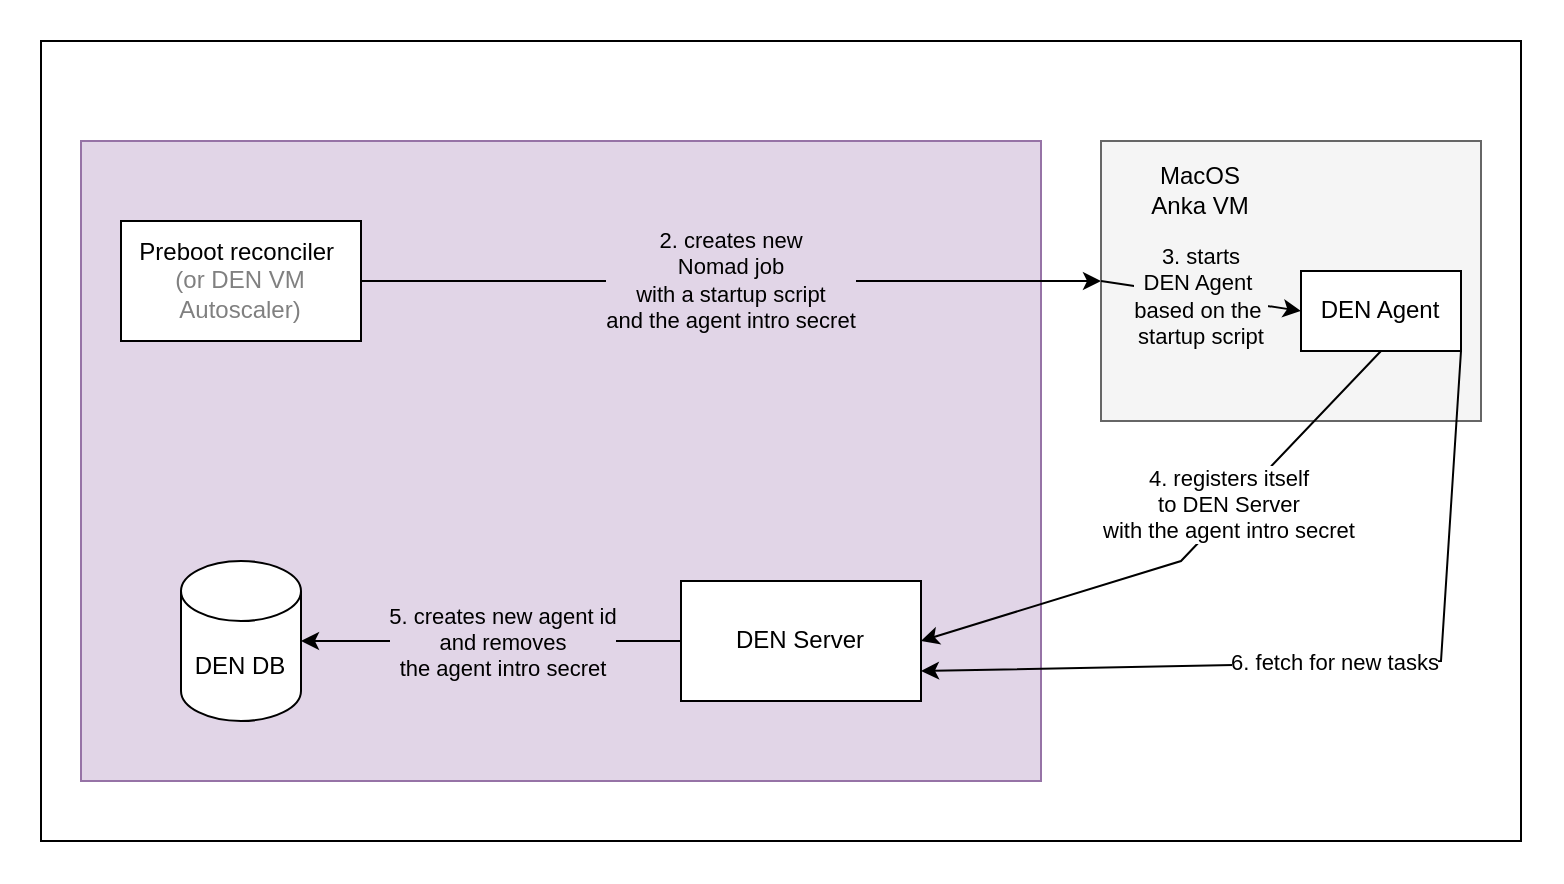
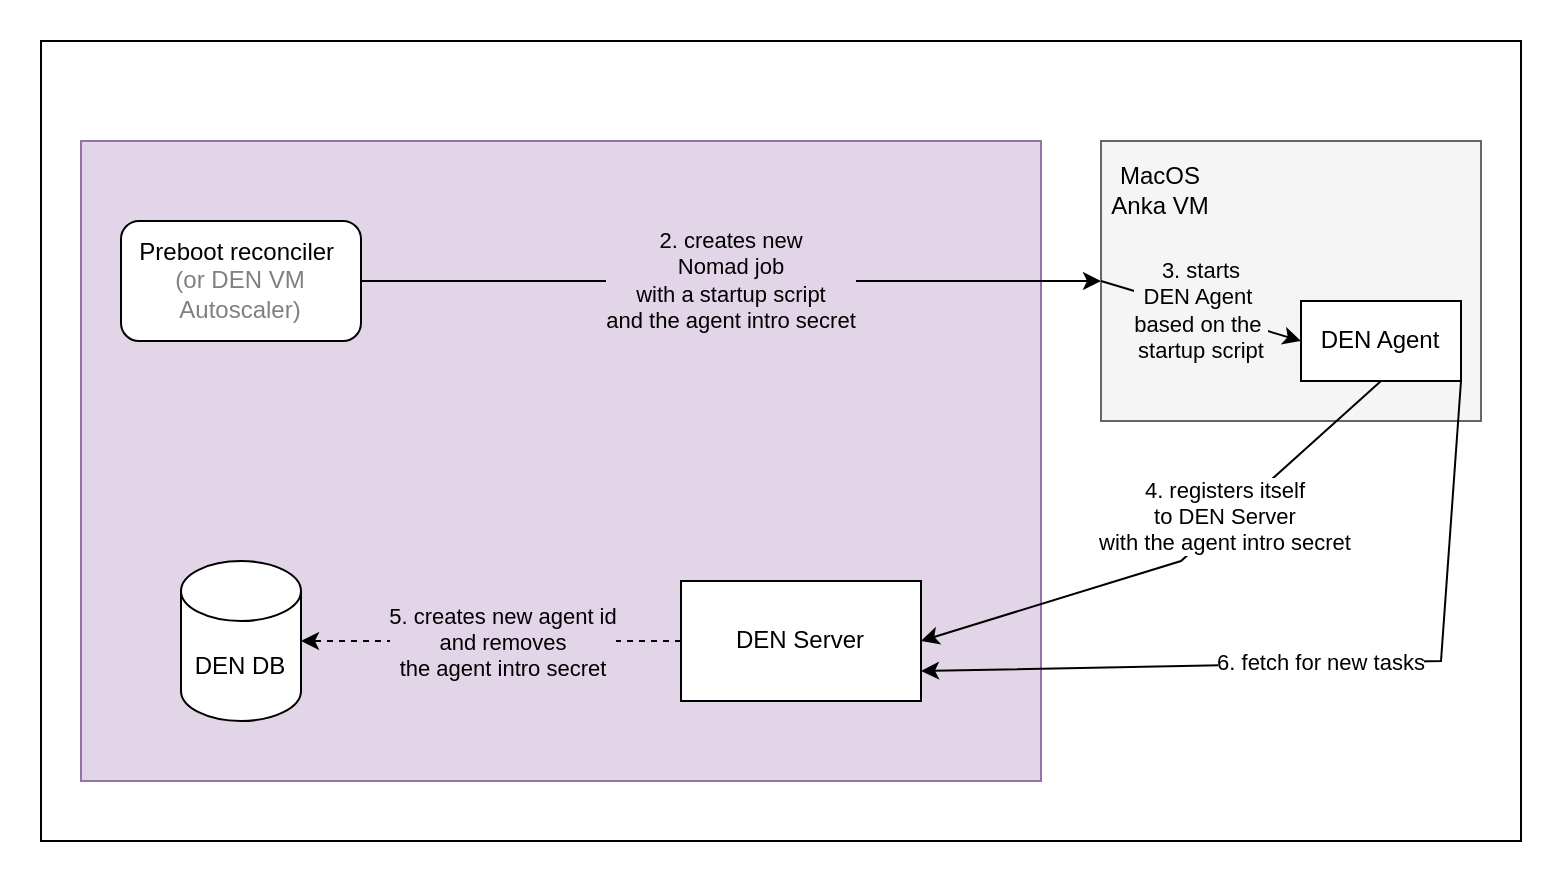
(1201, 191) -> (1161, 191)
(241, 281) -> (241, 281)
(1381, 311) -> (1381, 341)
(355, 641) -> (355, 641)
